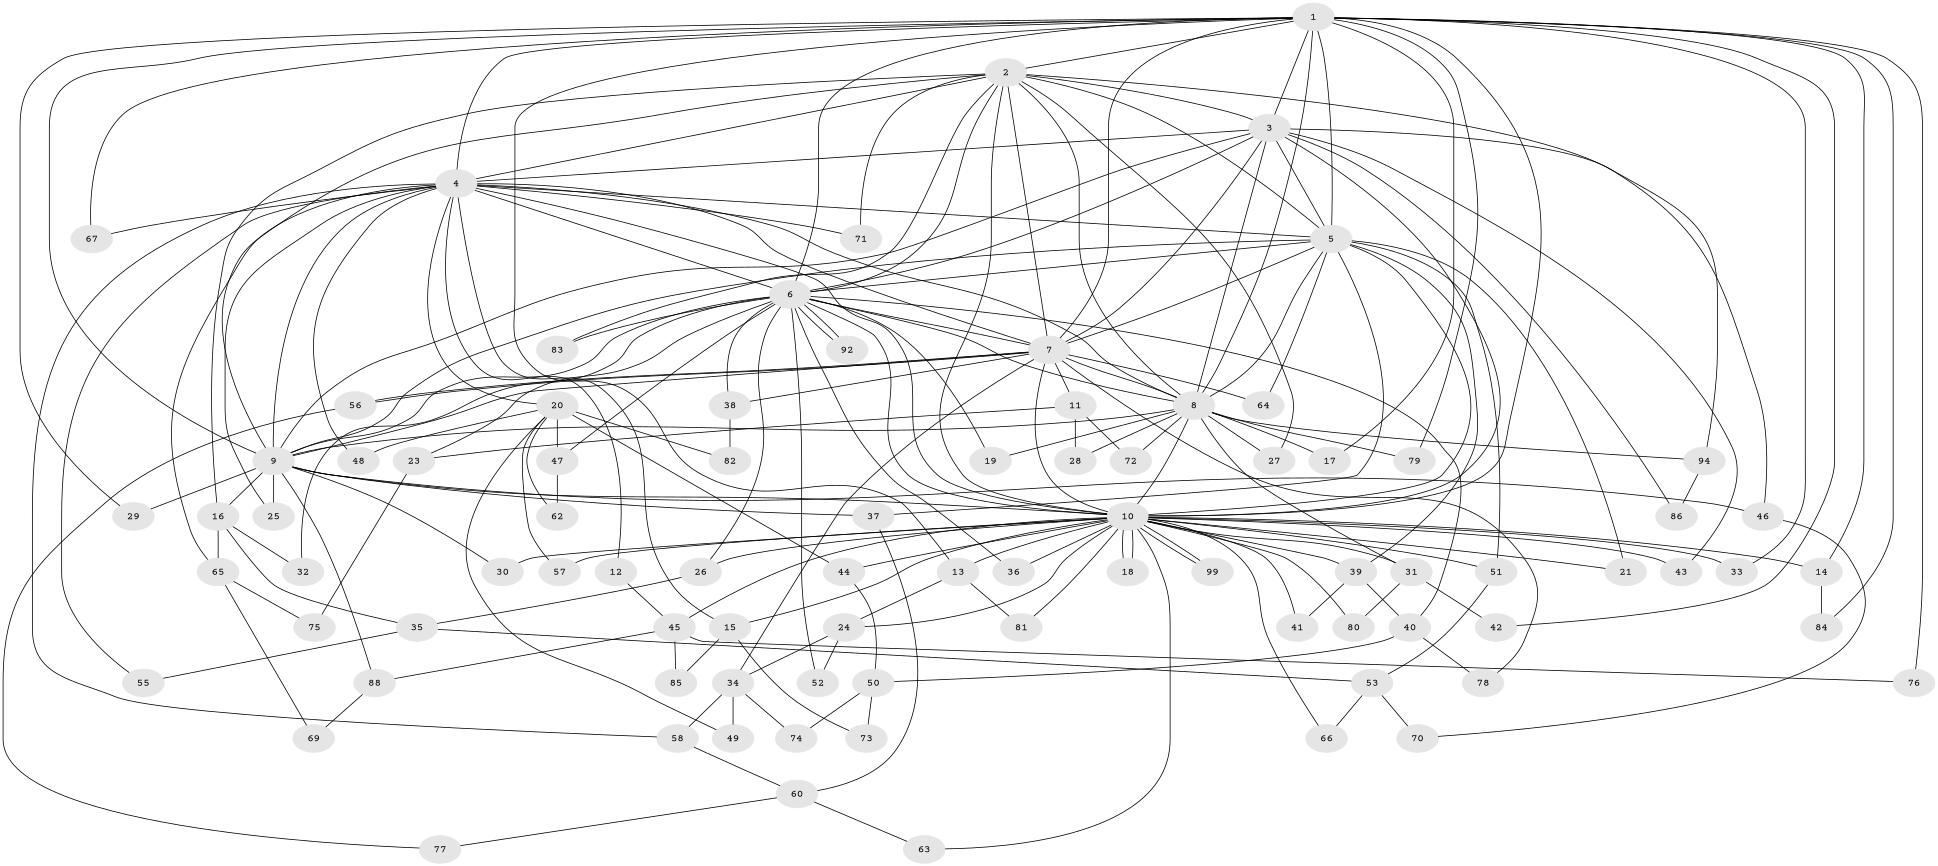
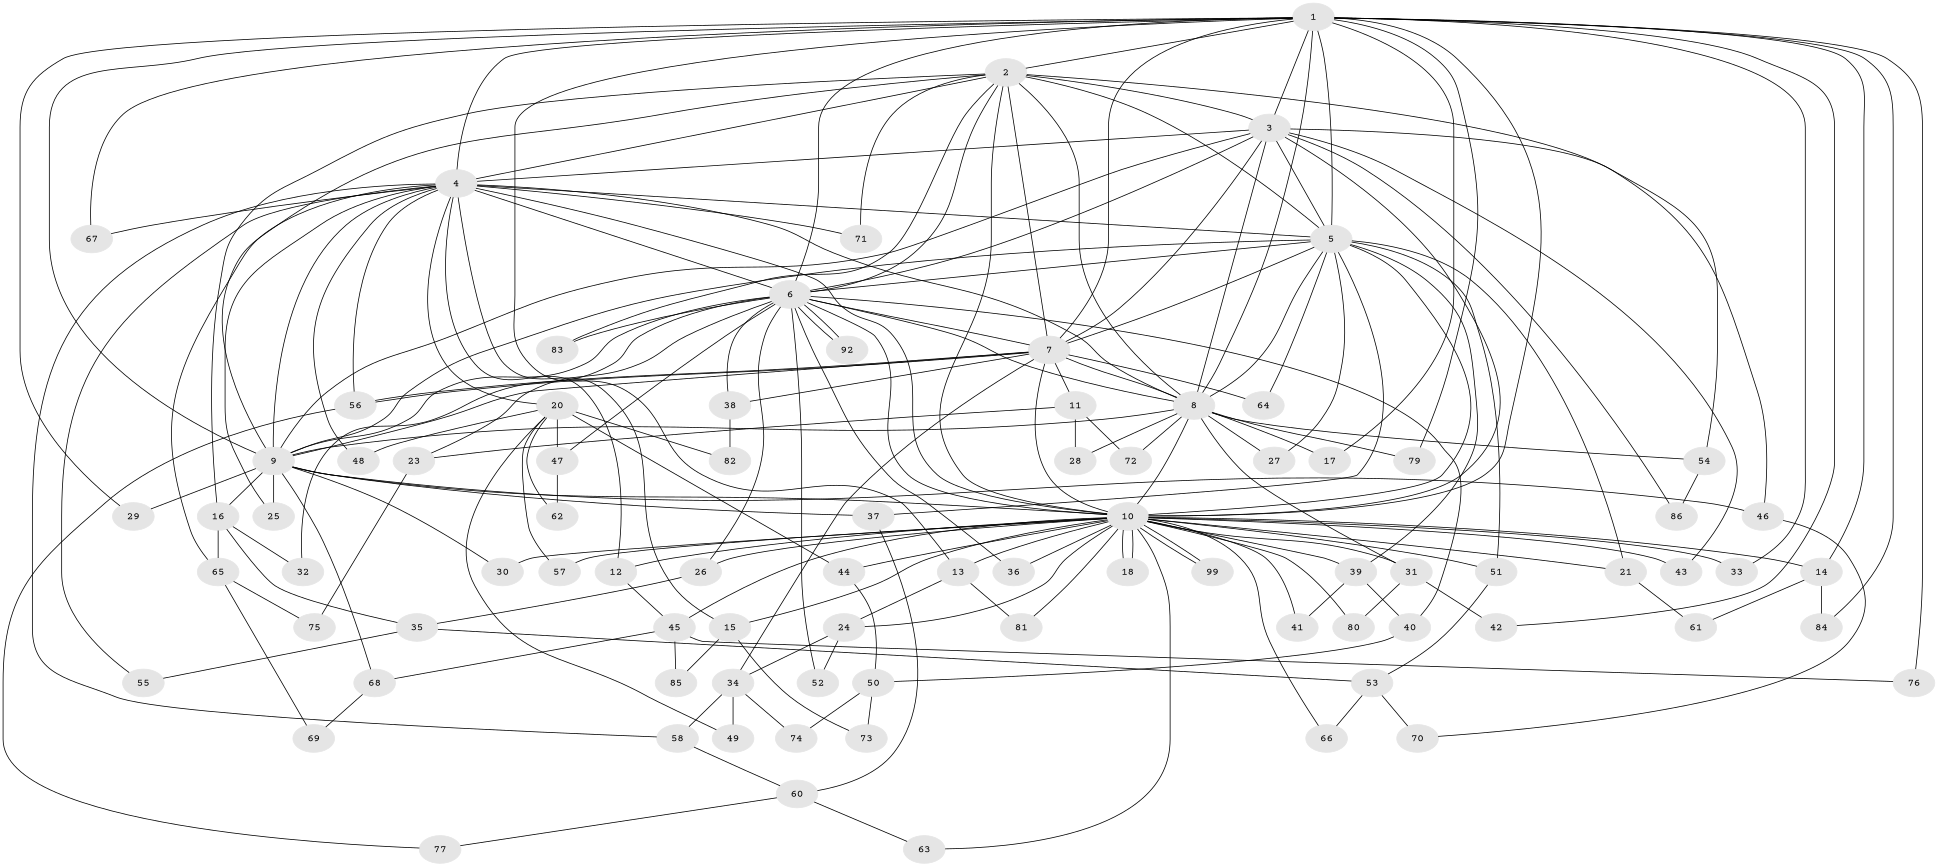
(1203, 236) -> (1342, 361)
(760, 238) -> (364, 275)
(991, 461) -> none
(1704, 461) -> (1704, 461)
none -> (776, 544)
none -> (1696, 627)
(375, 683) -> (375, 683)
(1483, 683) -> none
